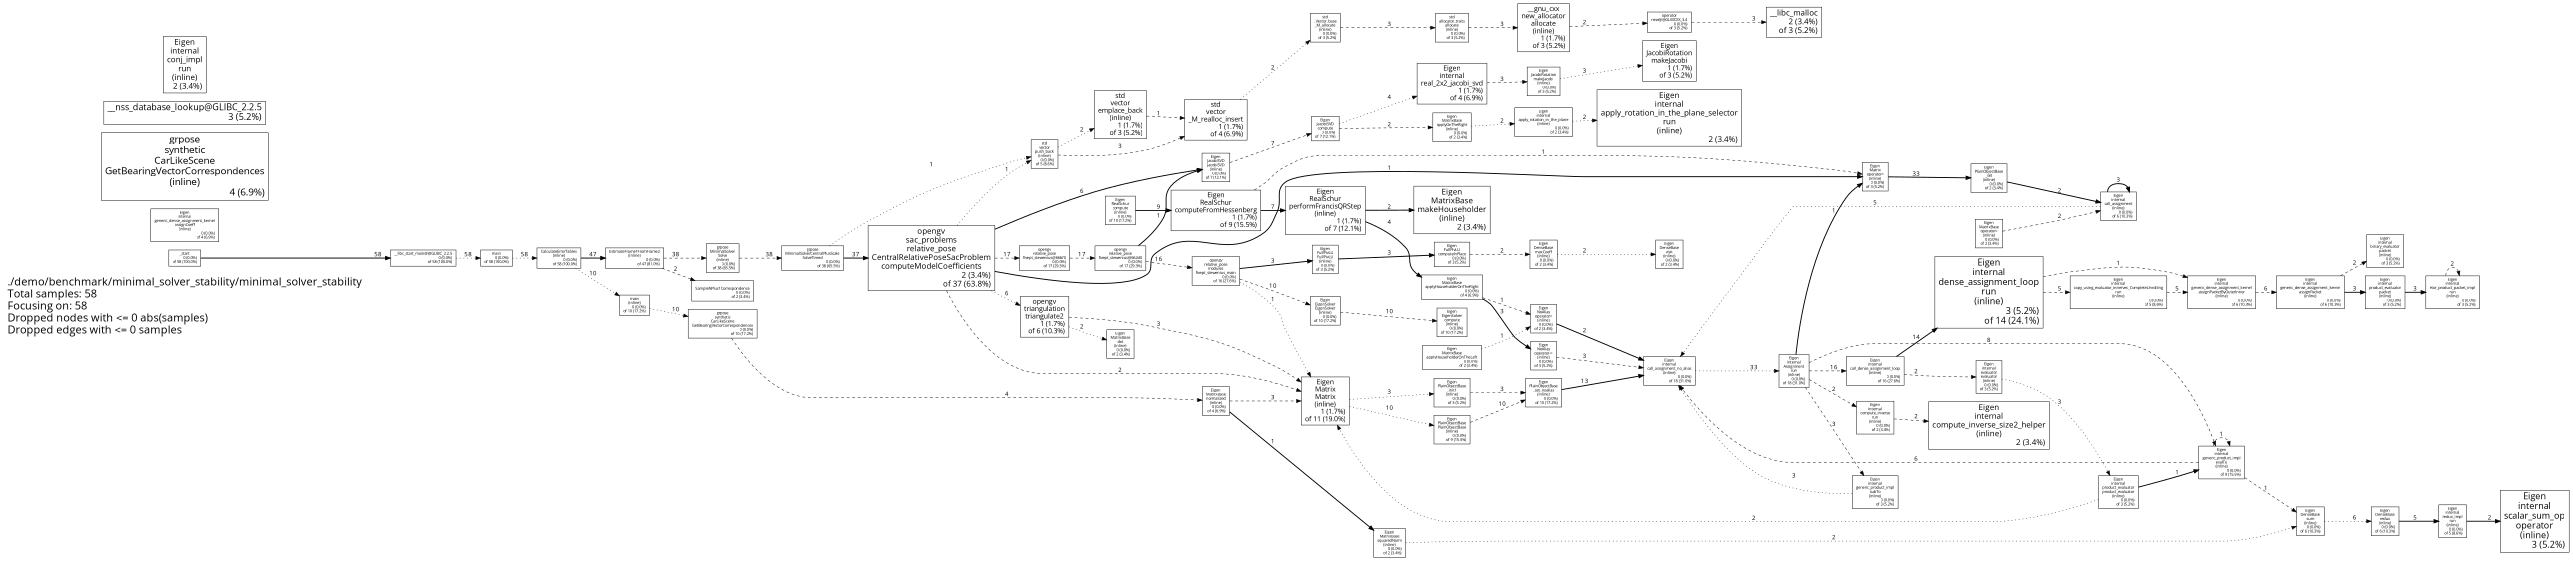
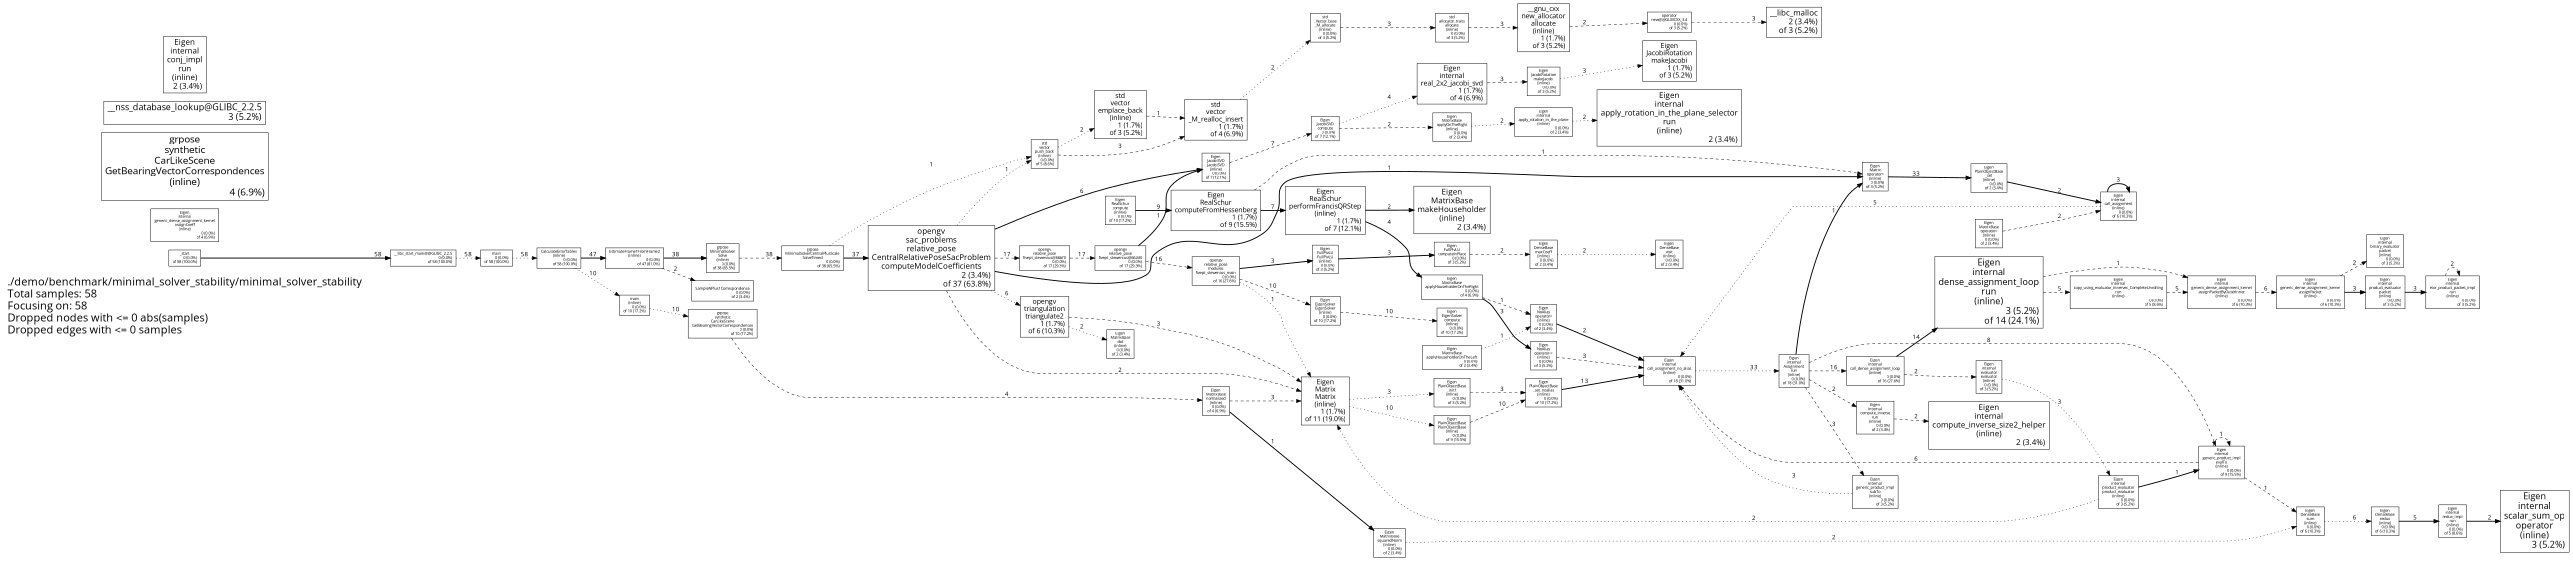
(683, 258) -> (683, 258)
